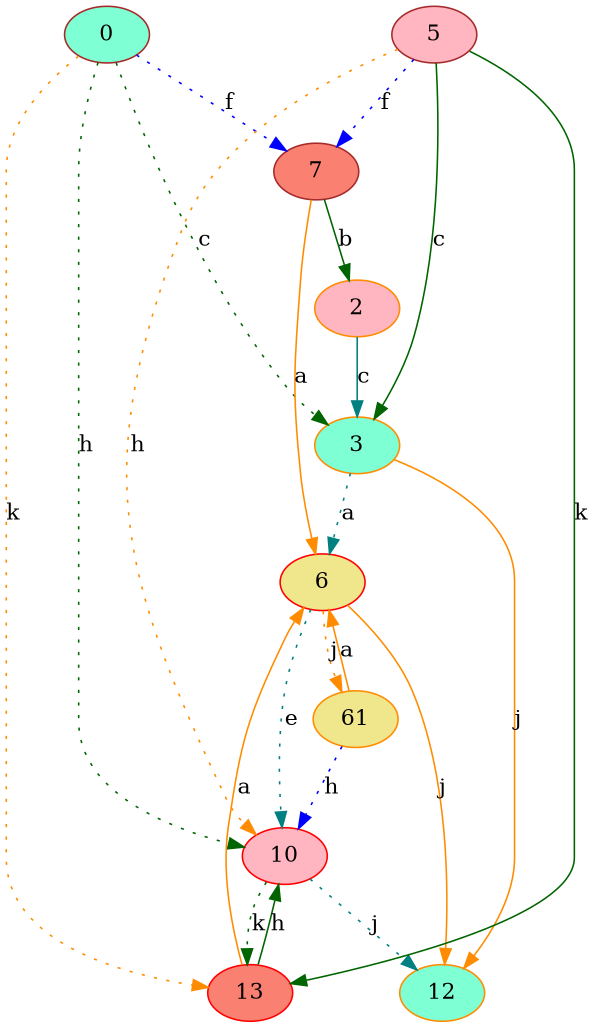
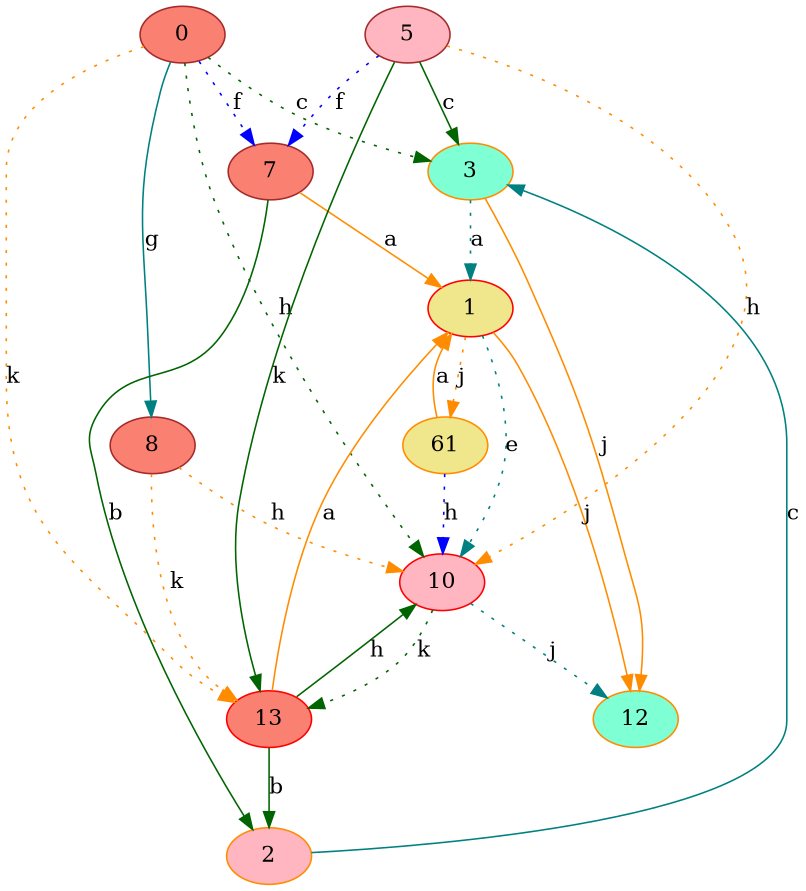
(107, 35) -> (183, 35)
none -> (153, 445)
(323, 582) -> (471, 308)
none -> (269, 780)
